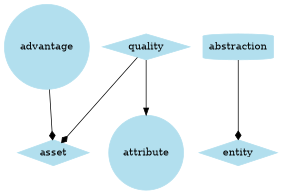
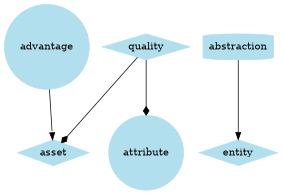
(146, 84) -> (146, 84)
(238, 96) -> (238, 96)
(51, 110) -> (51, 110)
